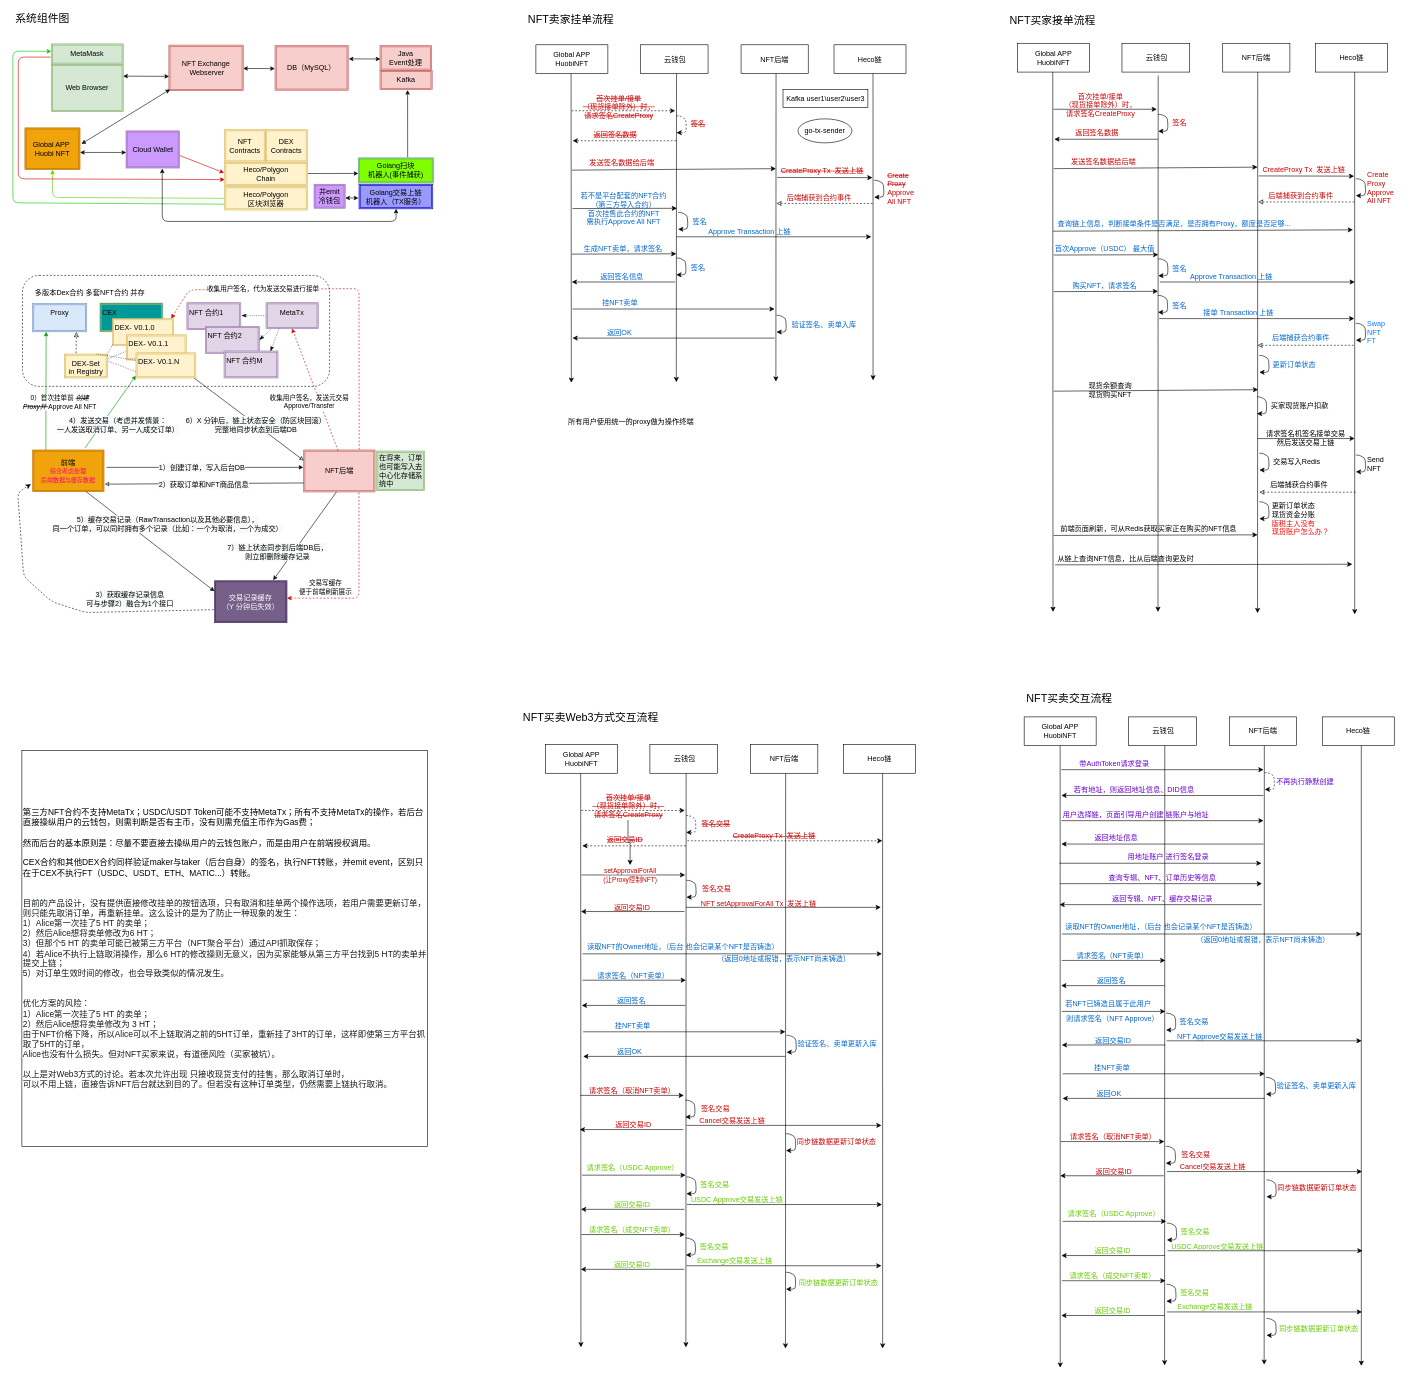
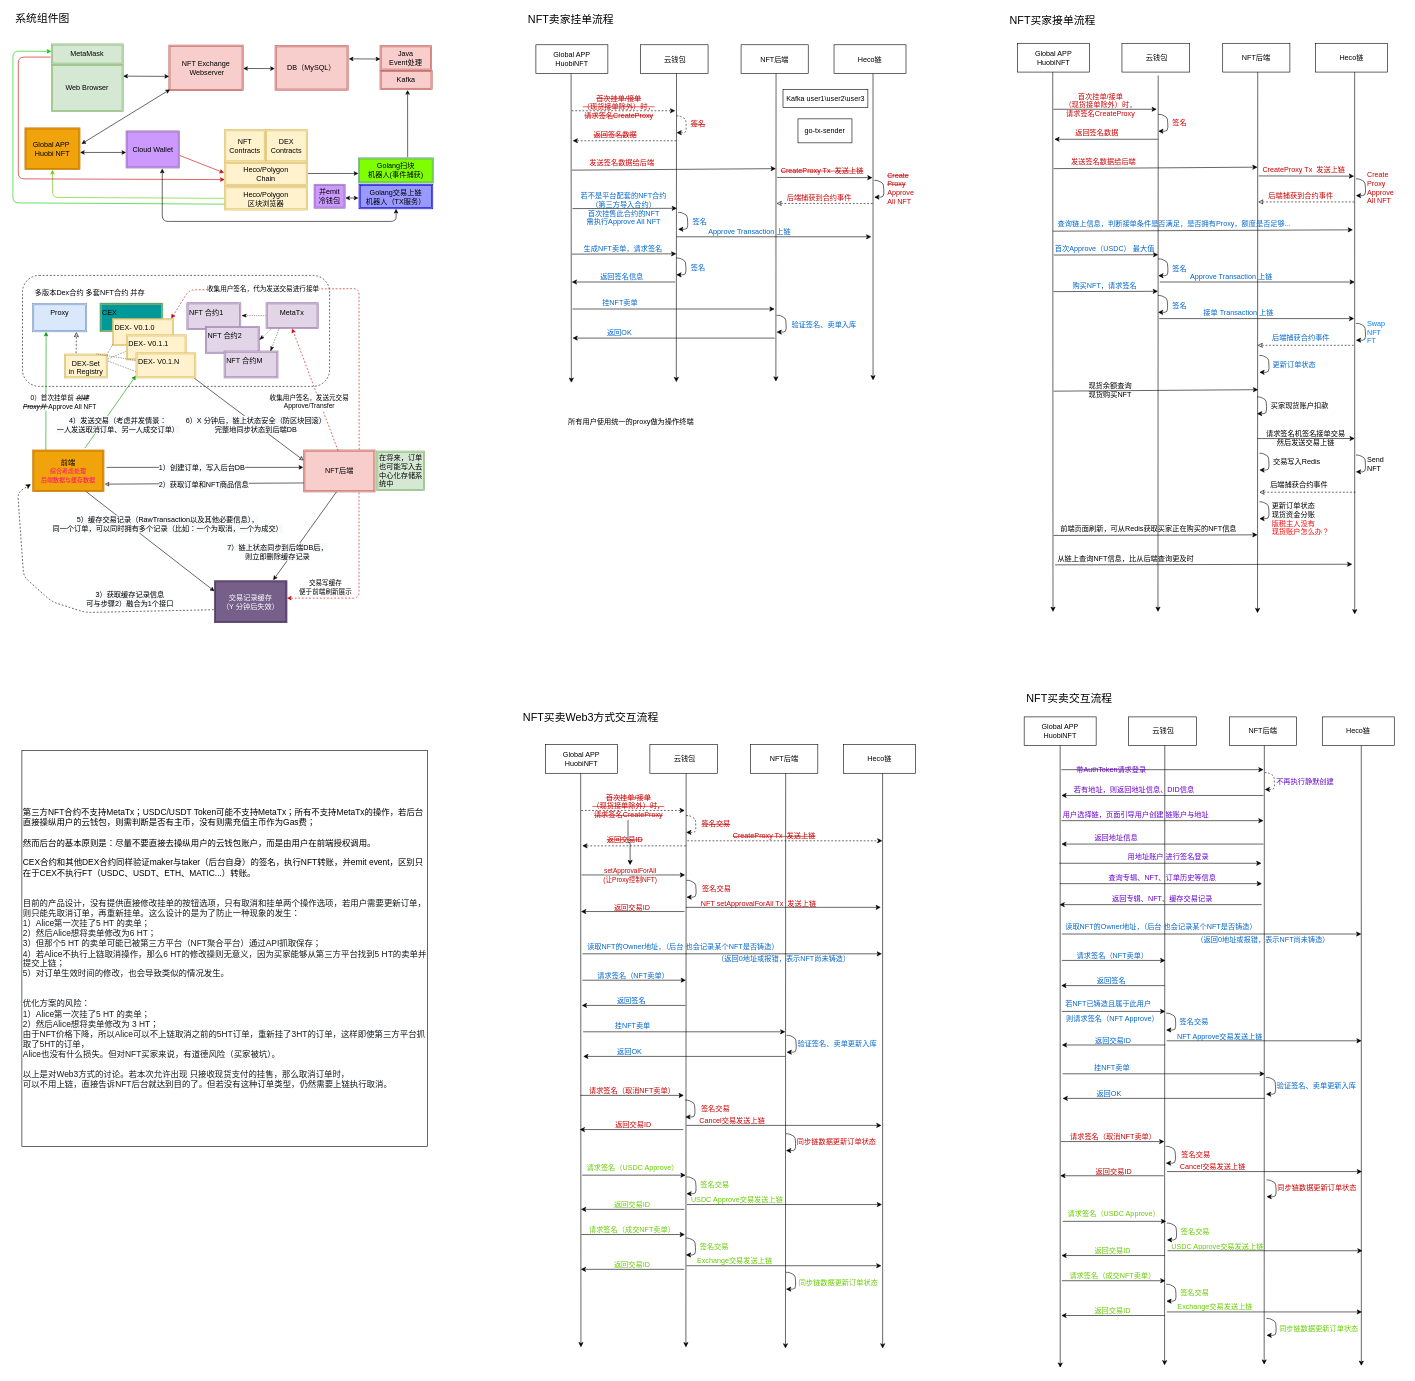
(825, 131) -> (825, 131)
(1115, 764) -> (1112, 770)
